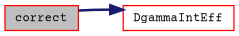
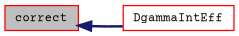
(94, 10) -> (107, 26)
